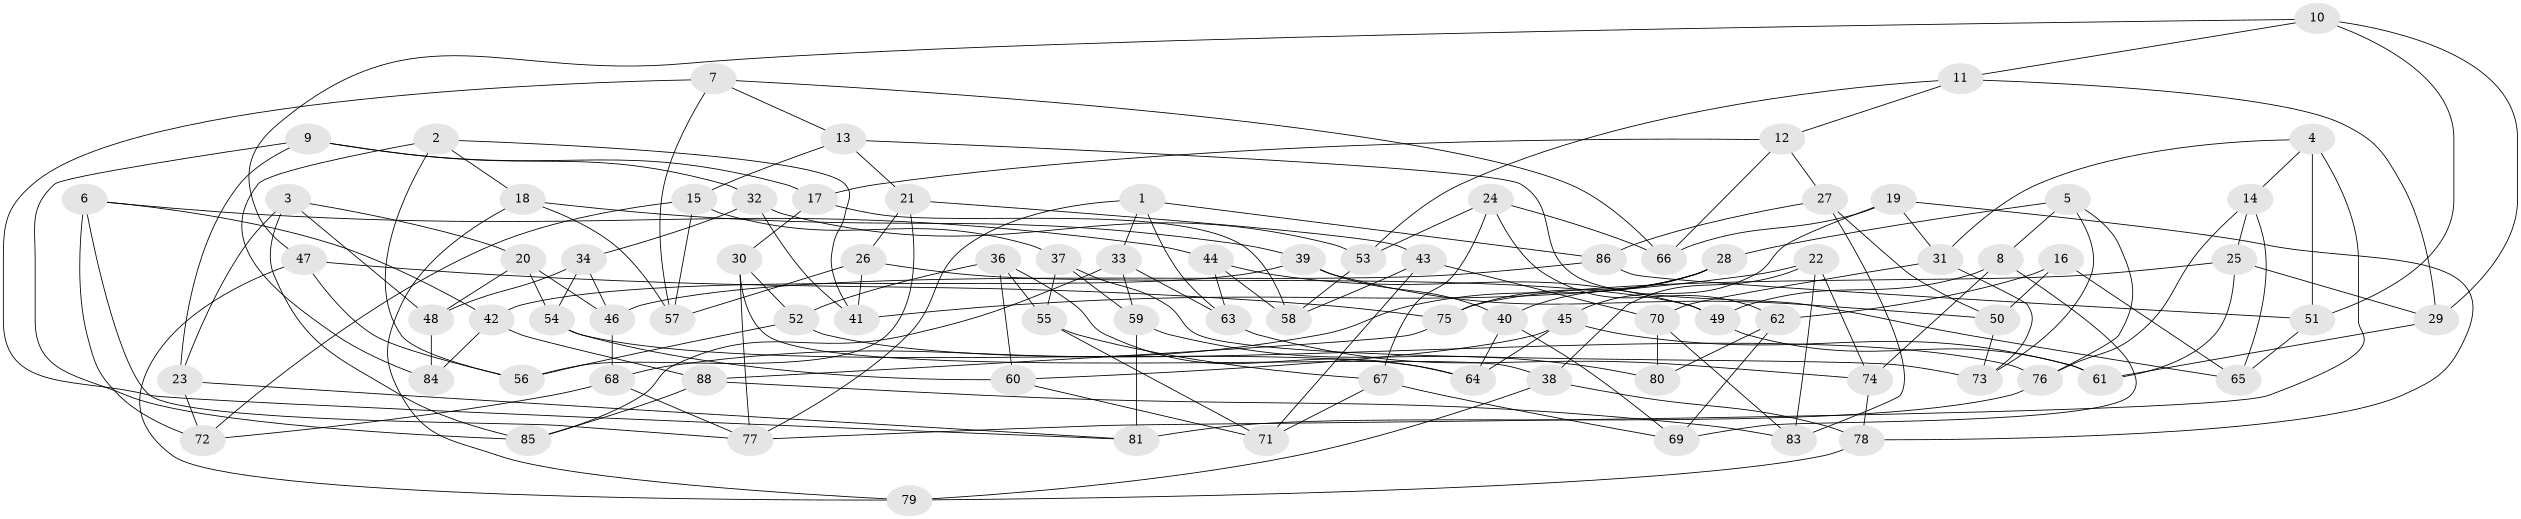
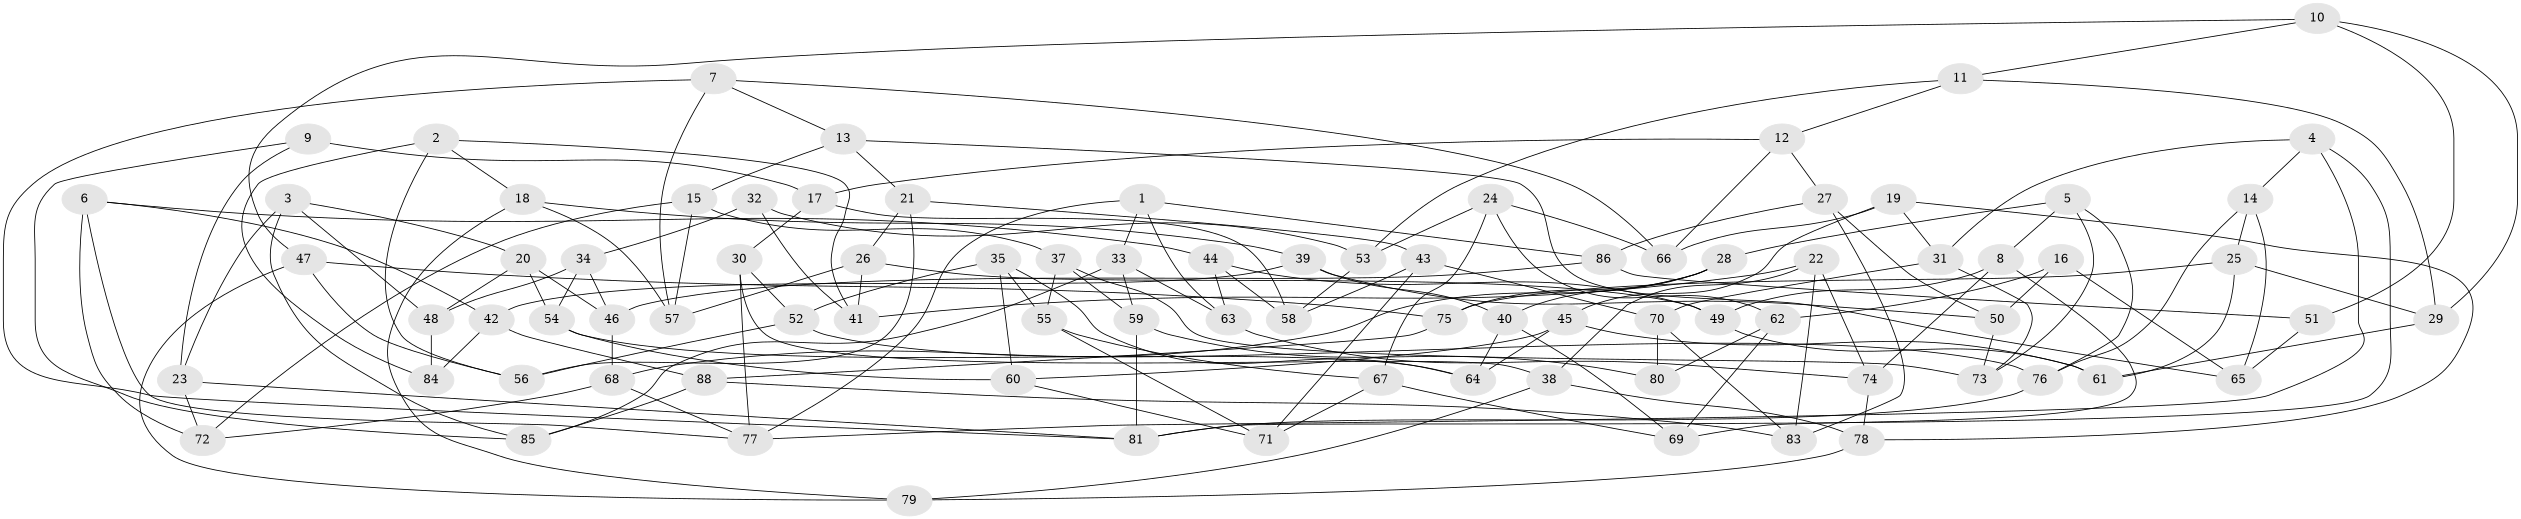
(637, 166) -> none
(2312, 229) -> (2052, 419)
(998, 260) -> (998, 260)
